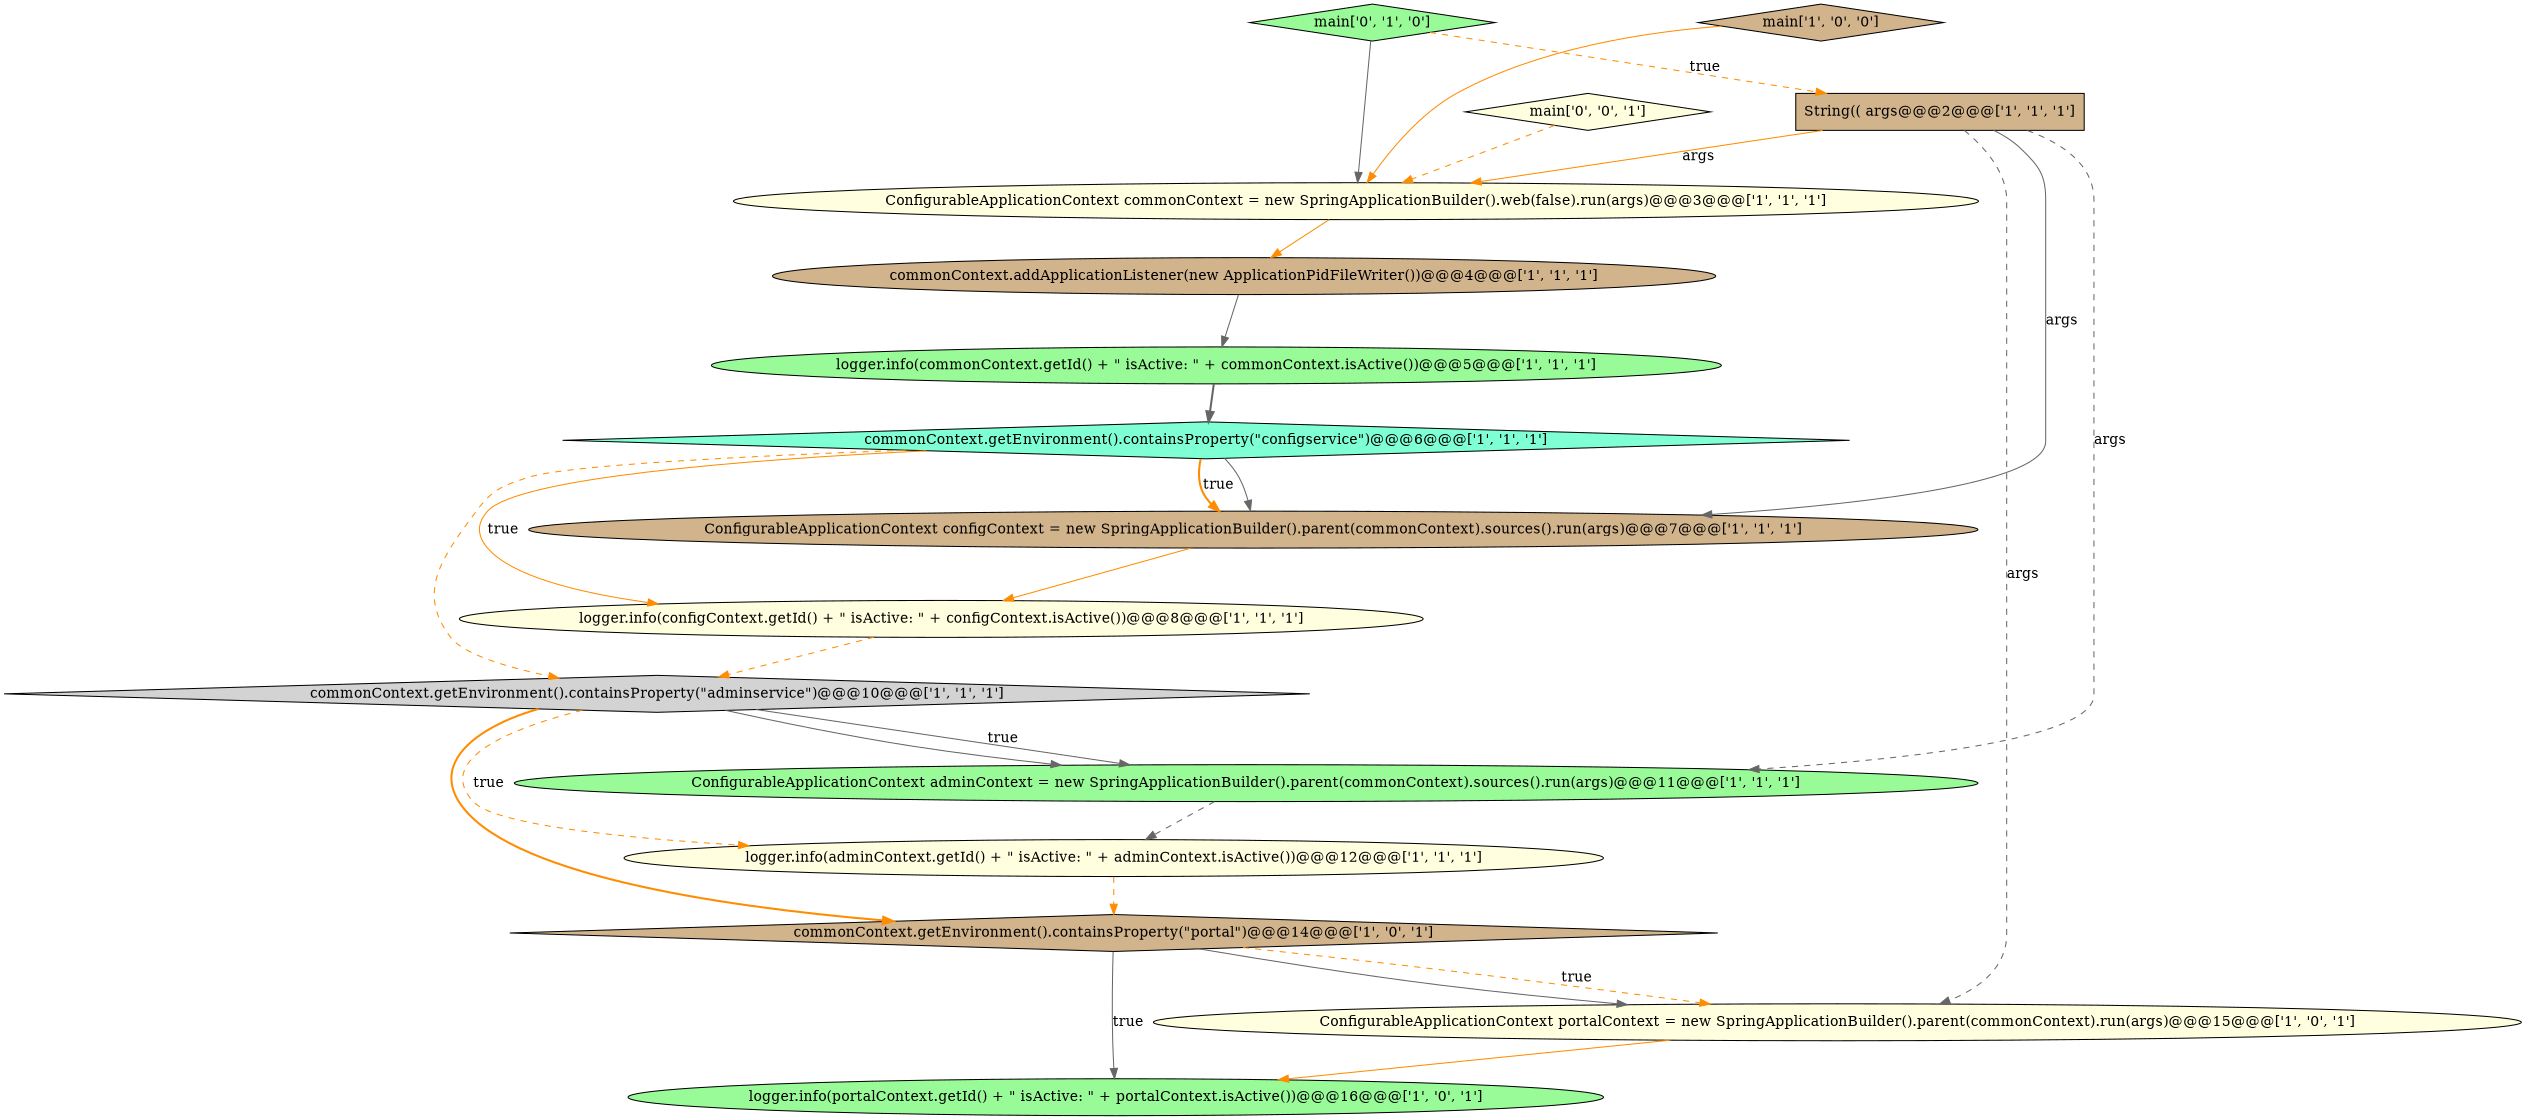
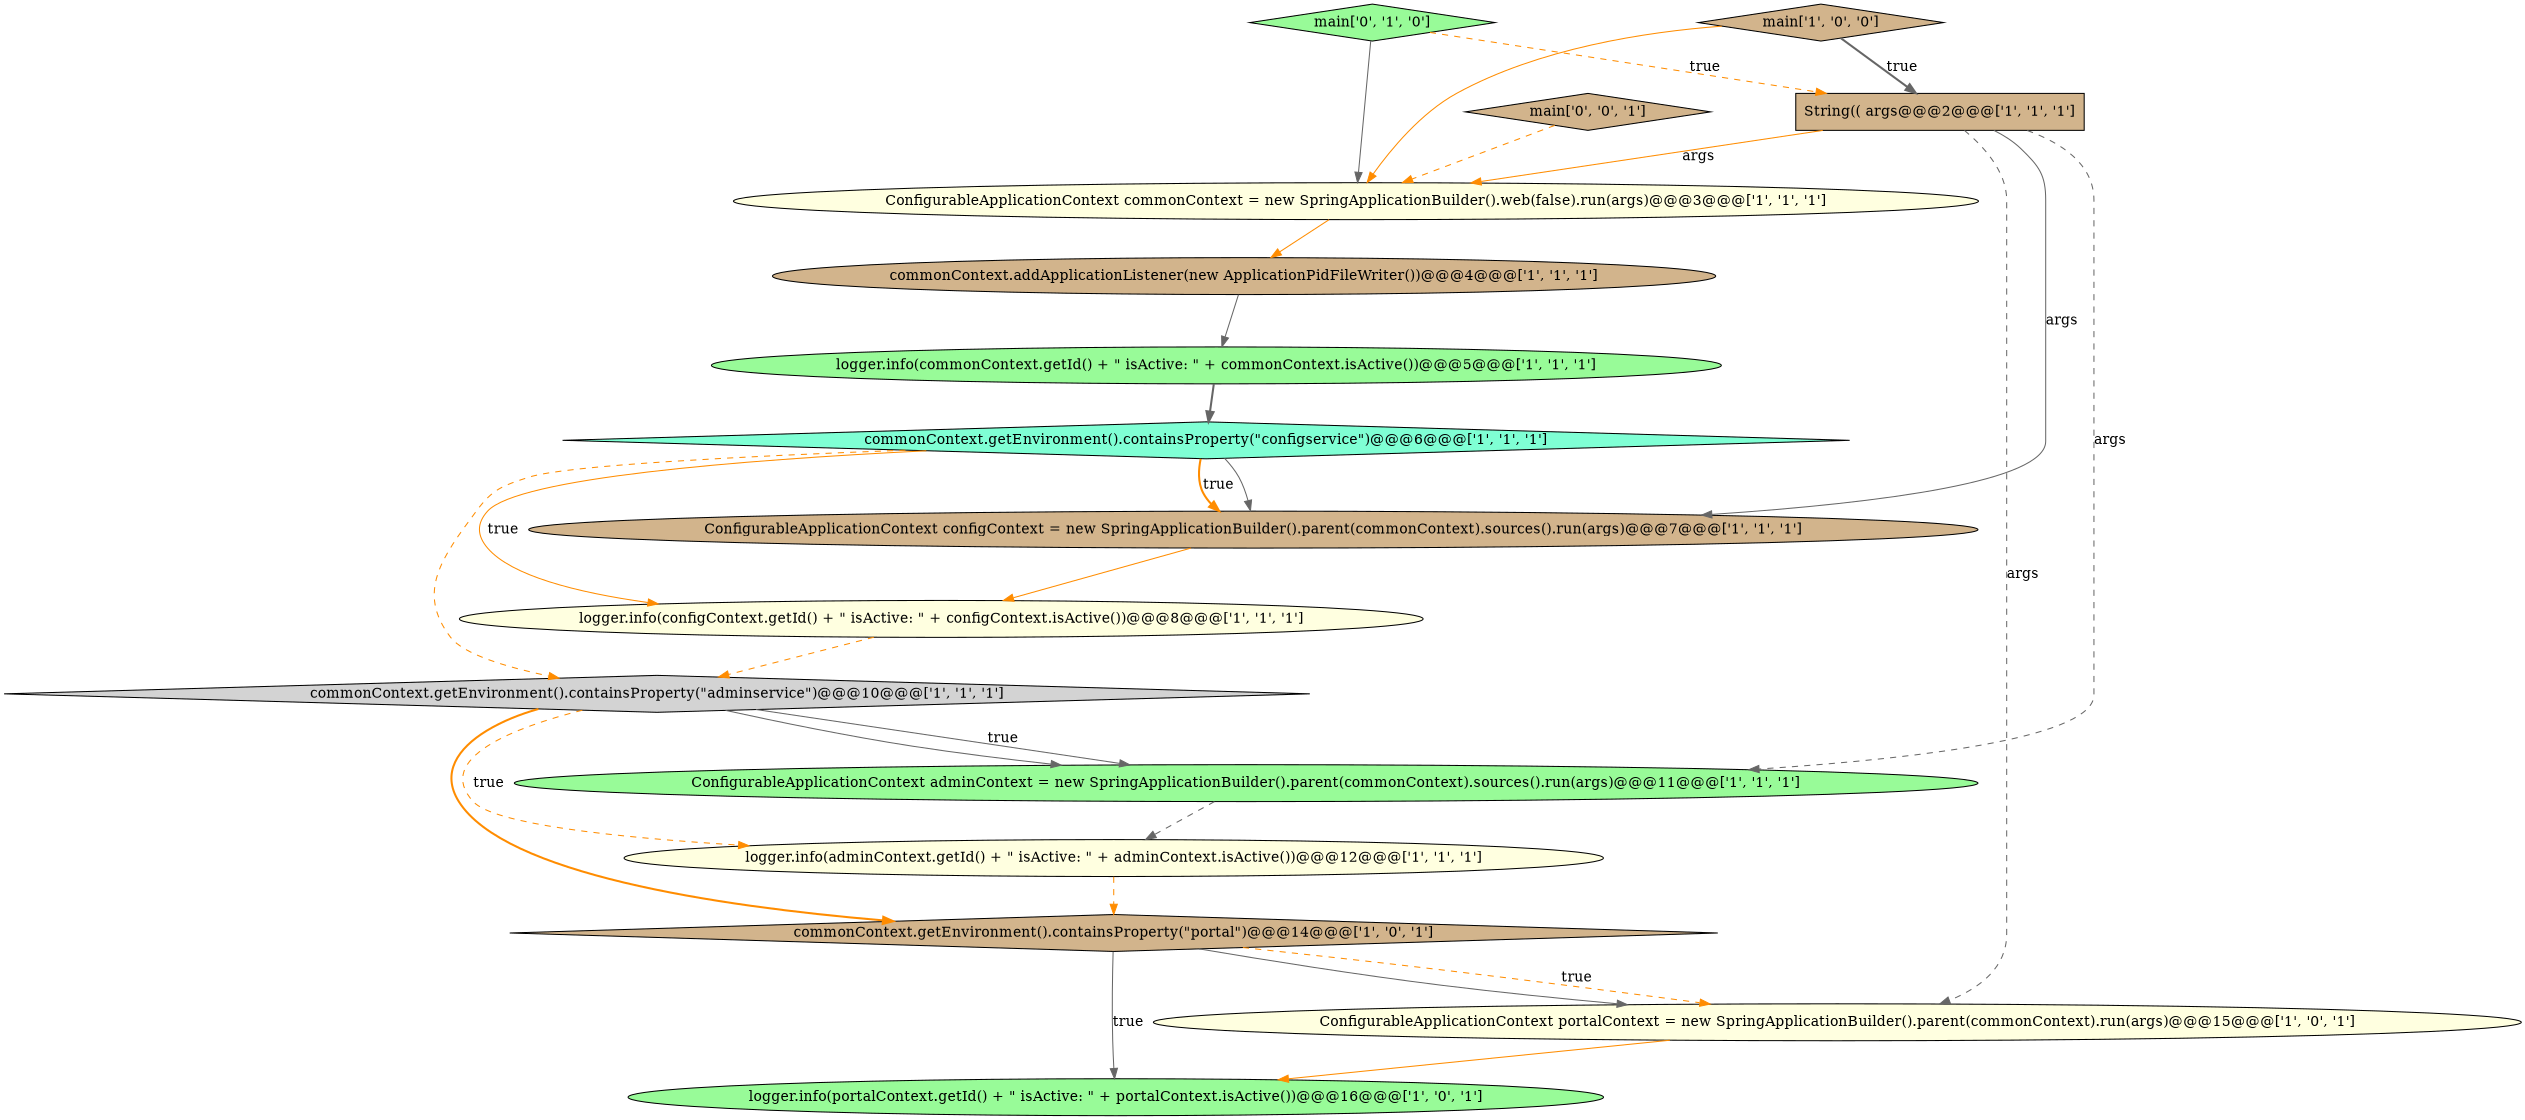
none -> (1874, 63)
(1588, 112) -> (1588, 112)
